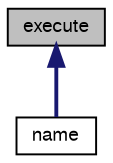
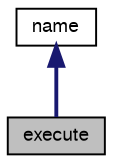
(56, 92) -> (56, 92)
